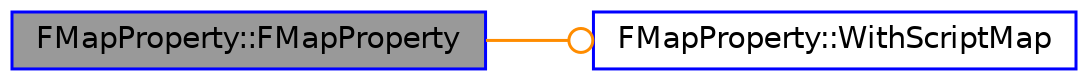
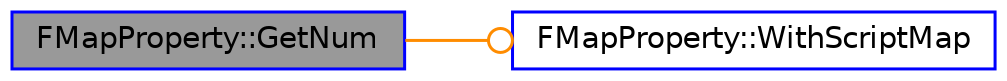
(249, 40) -> (208, 40)
